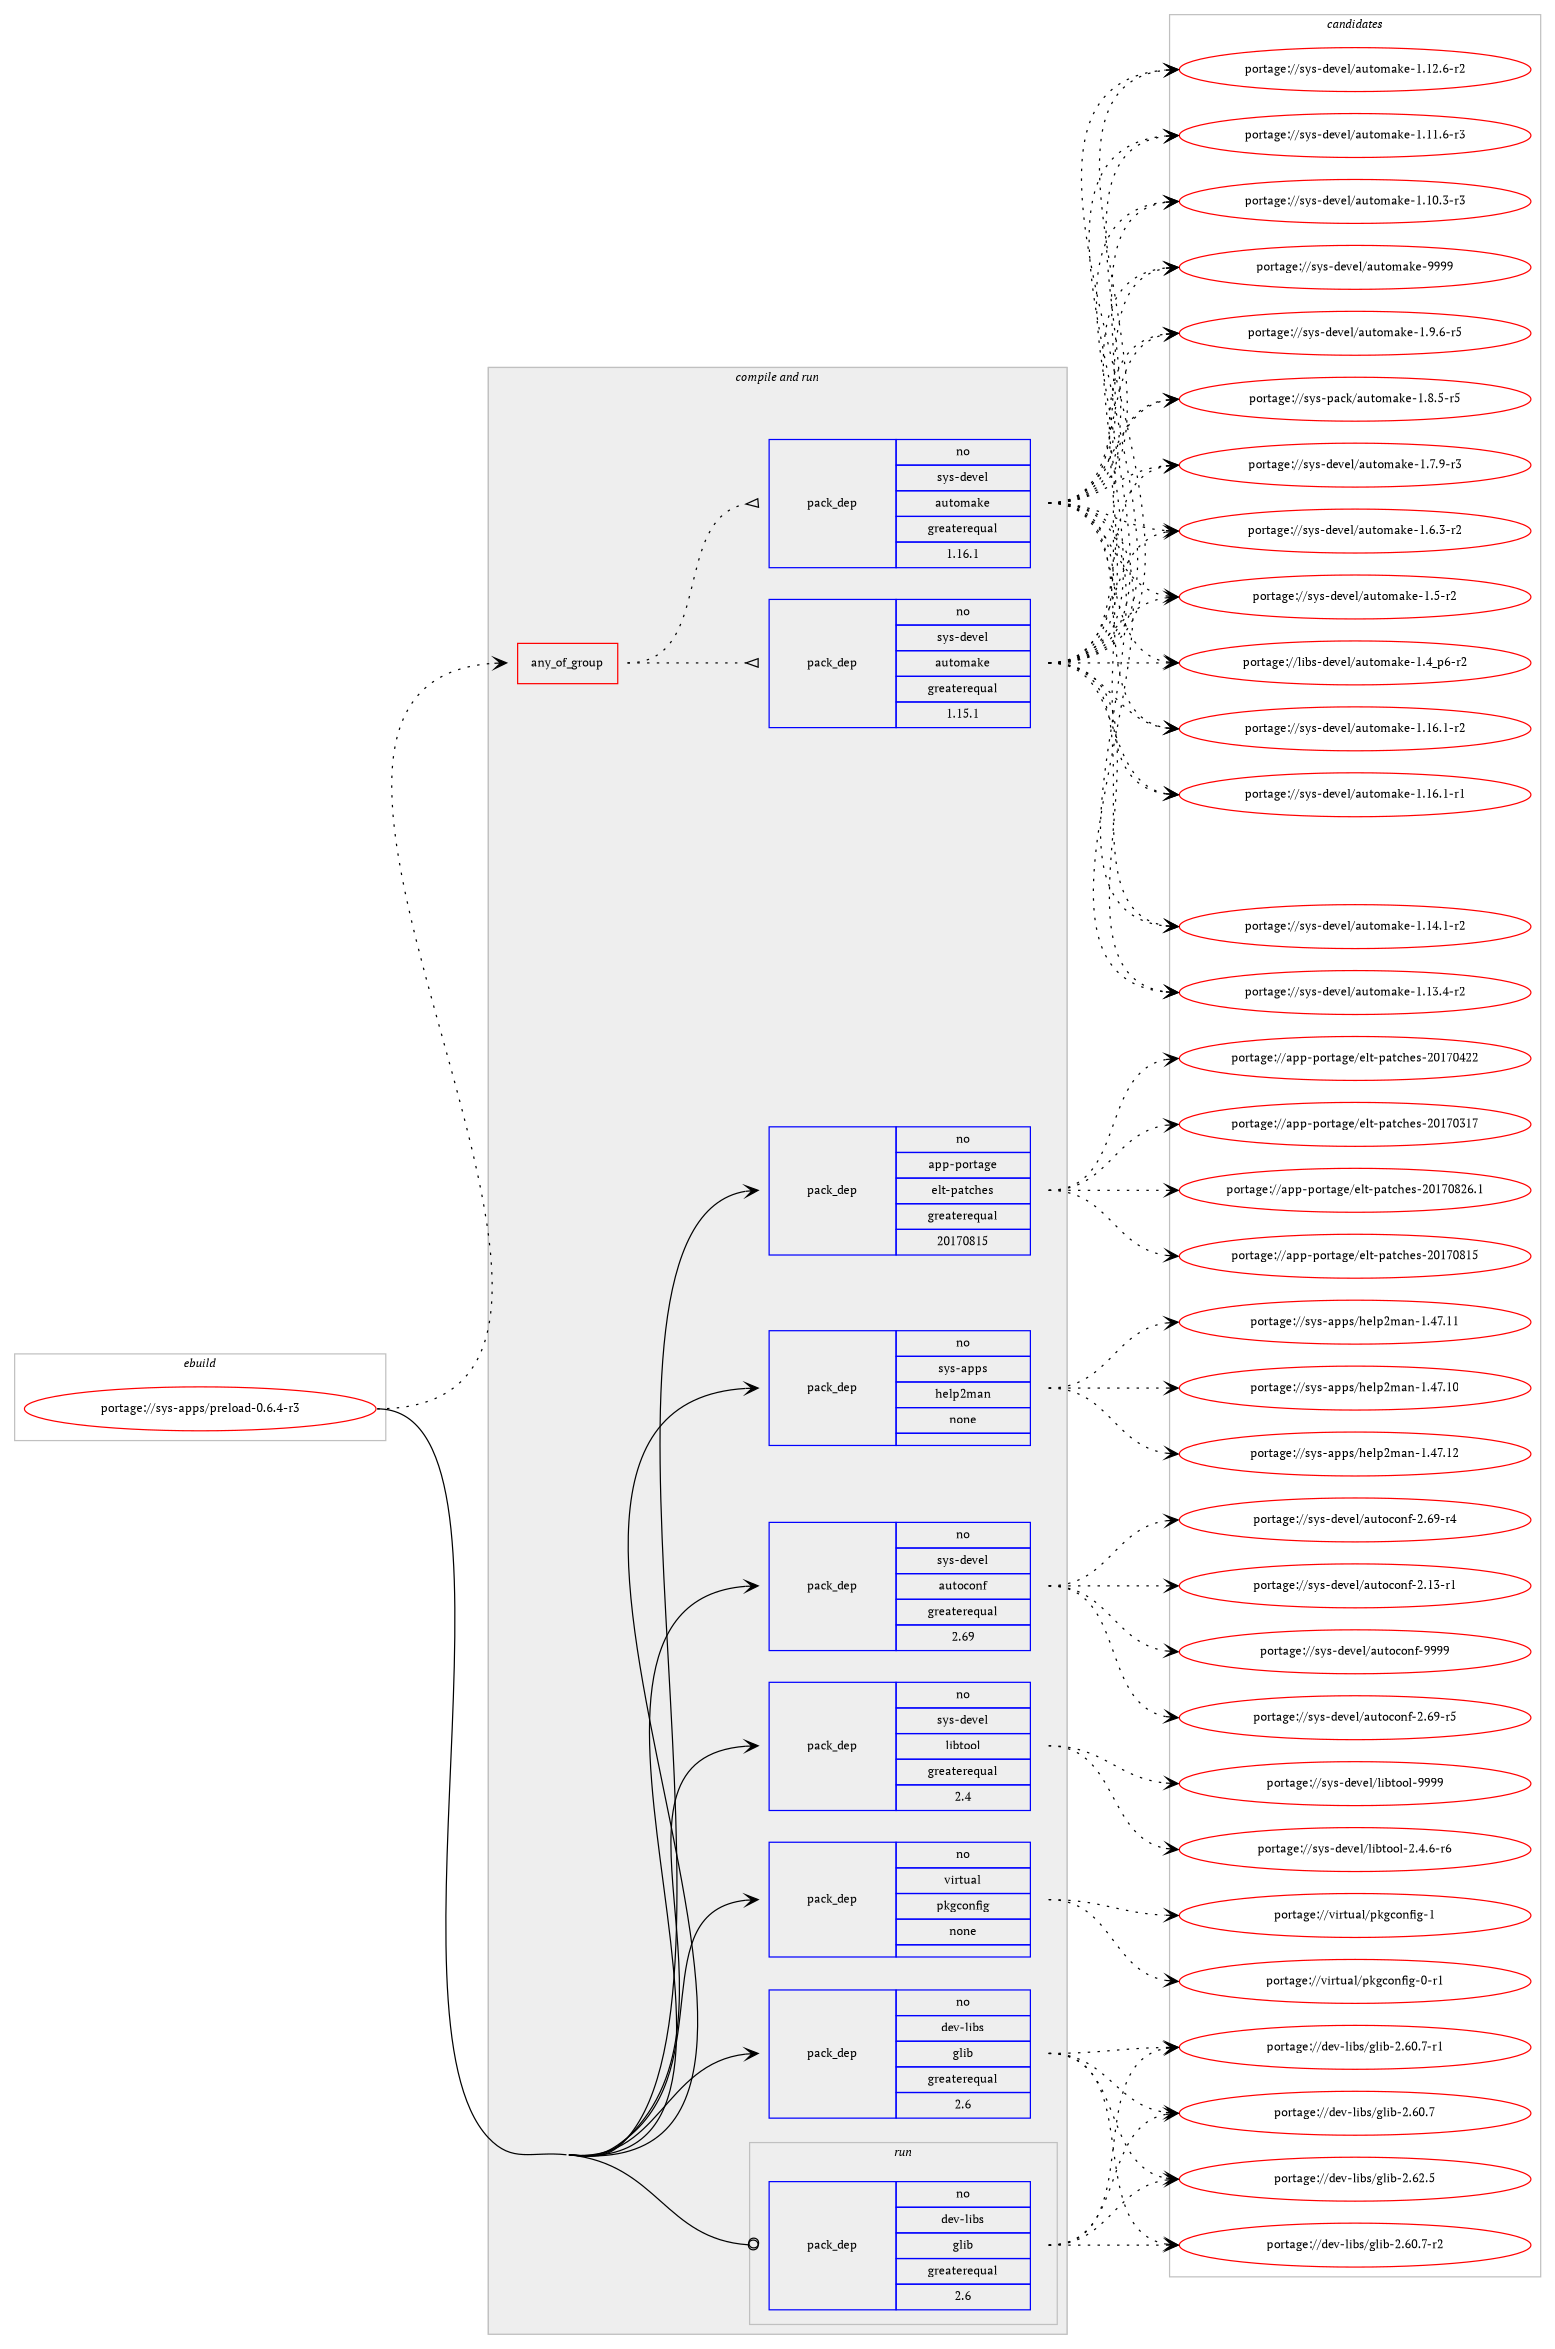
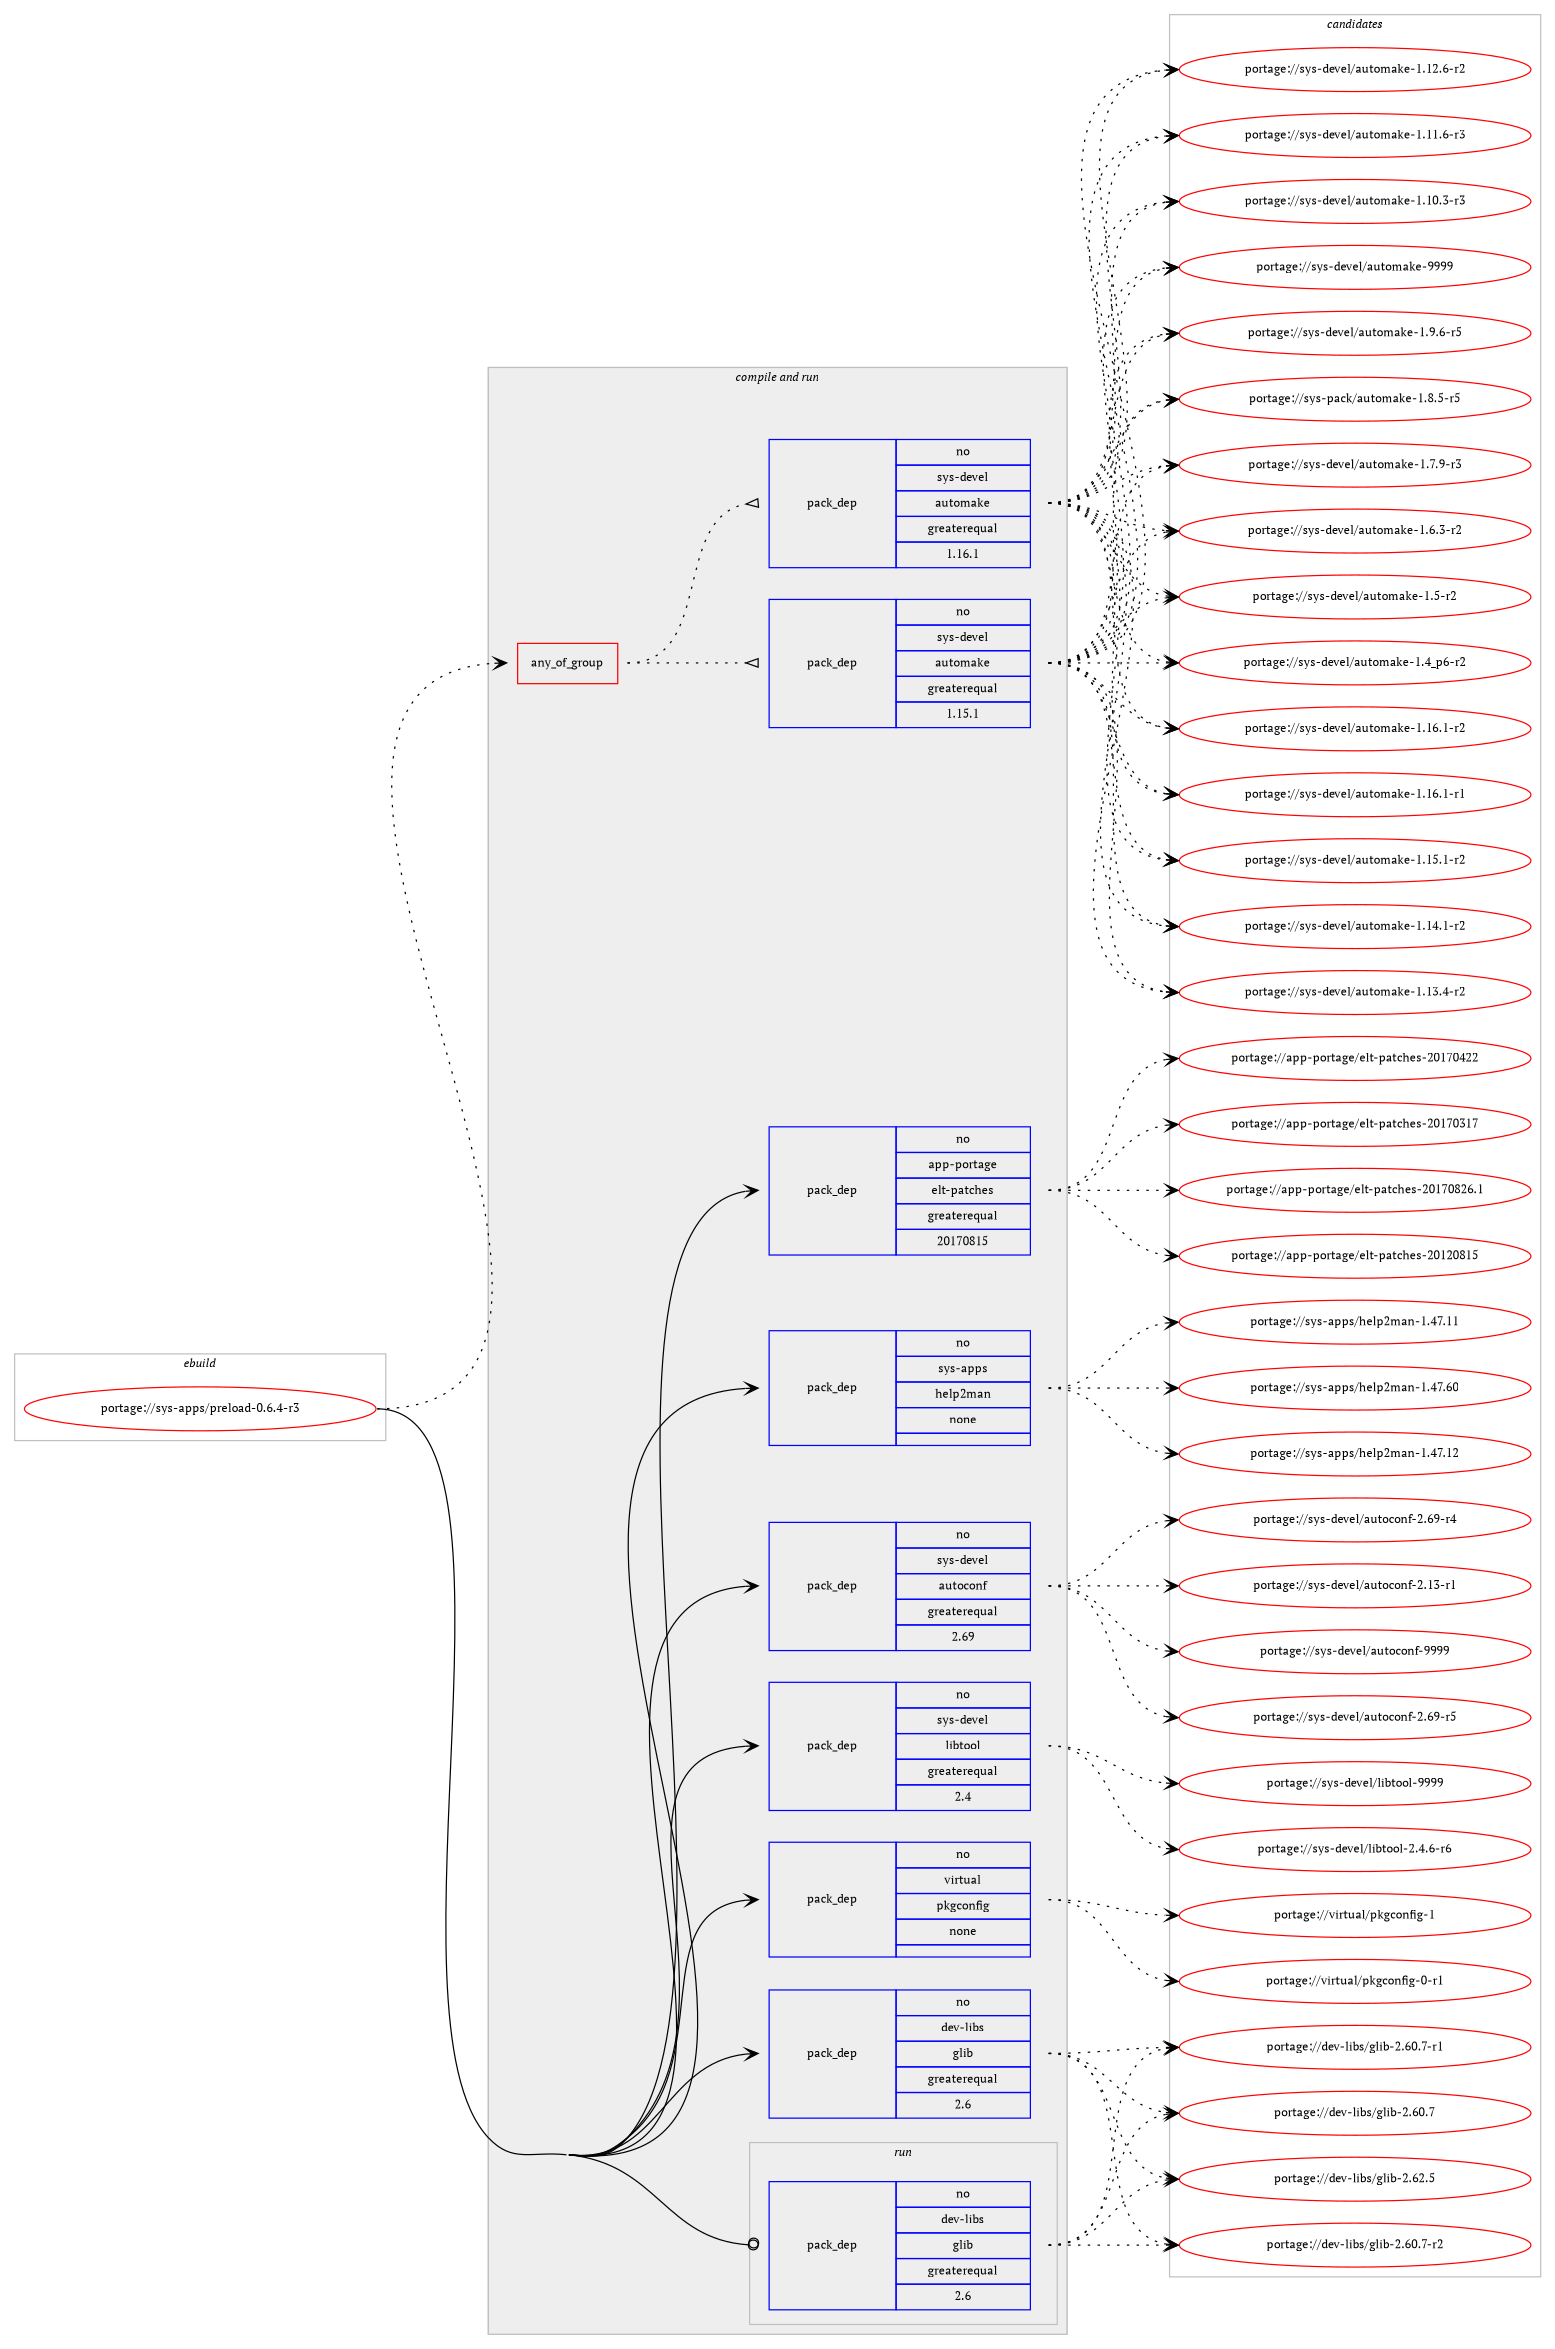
(1355, 663) -> (1355, 663)
none -> (1355, 861)
(1355, 1256) -> (1355, 1256)
(1355, 1388) -> (1355, 1388)
